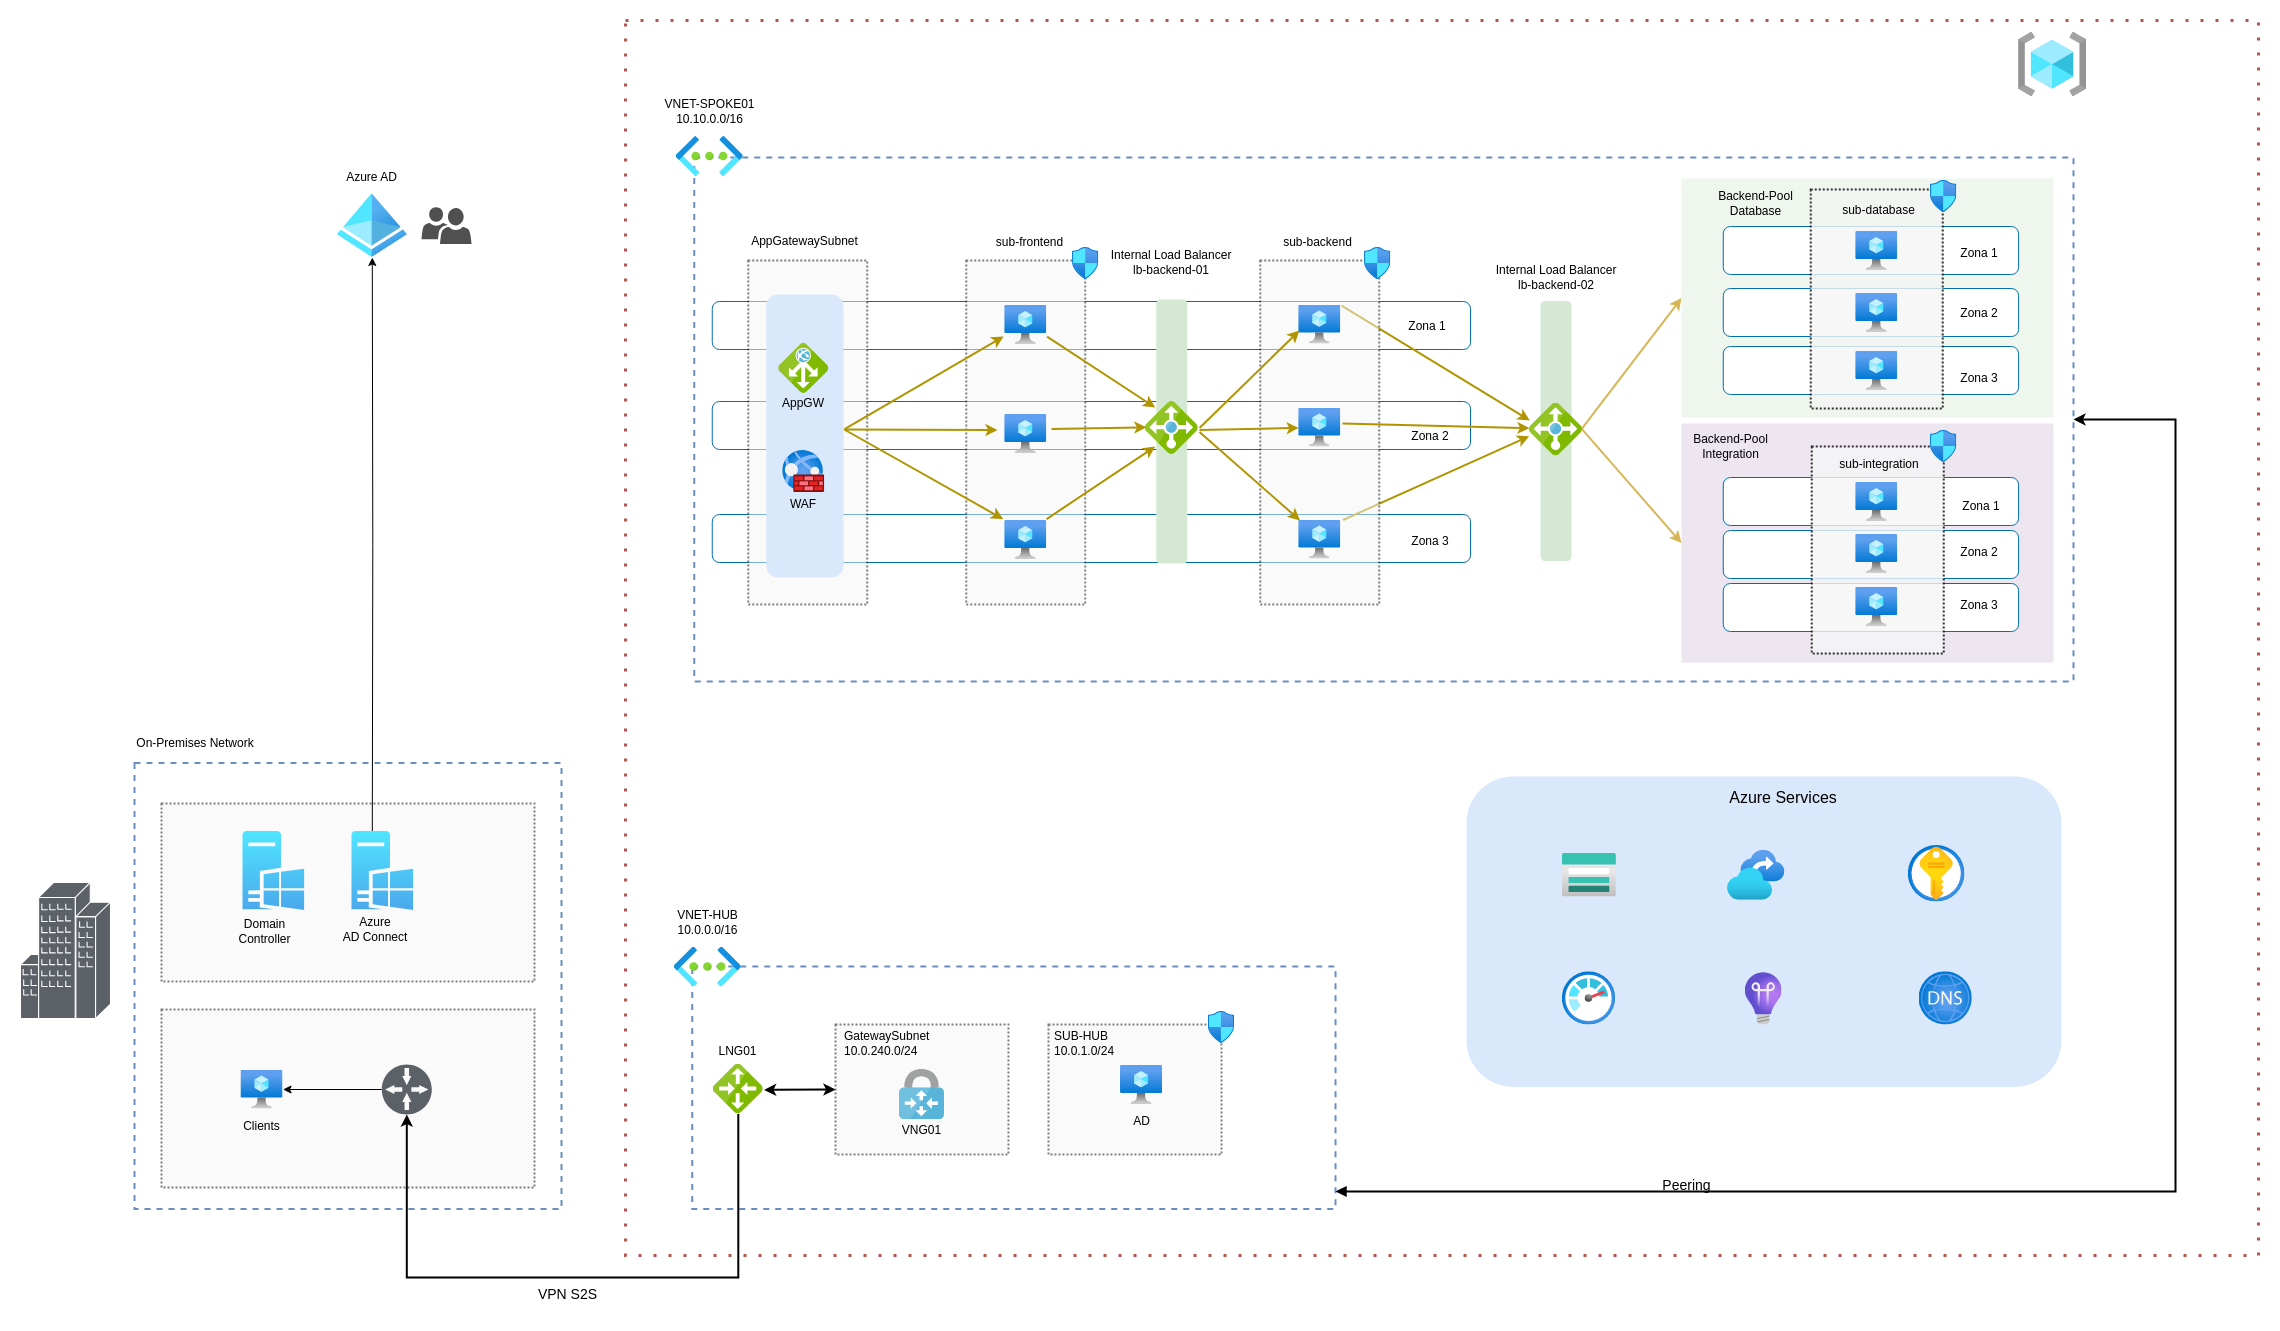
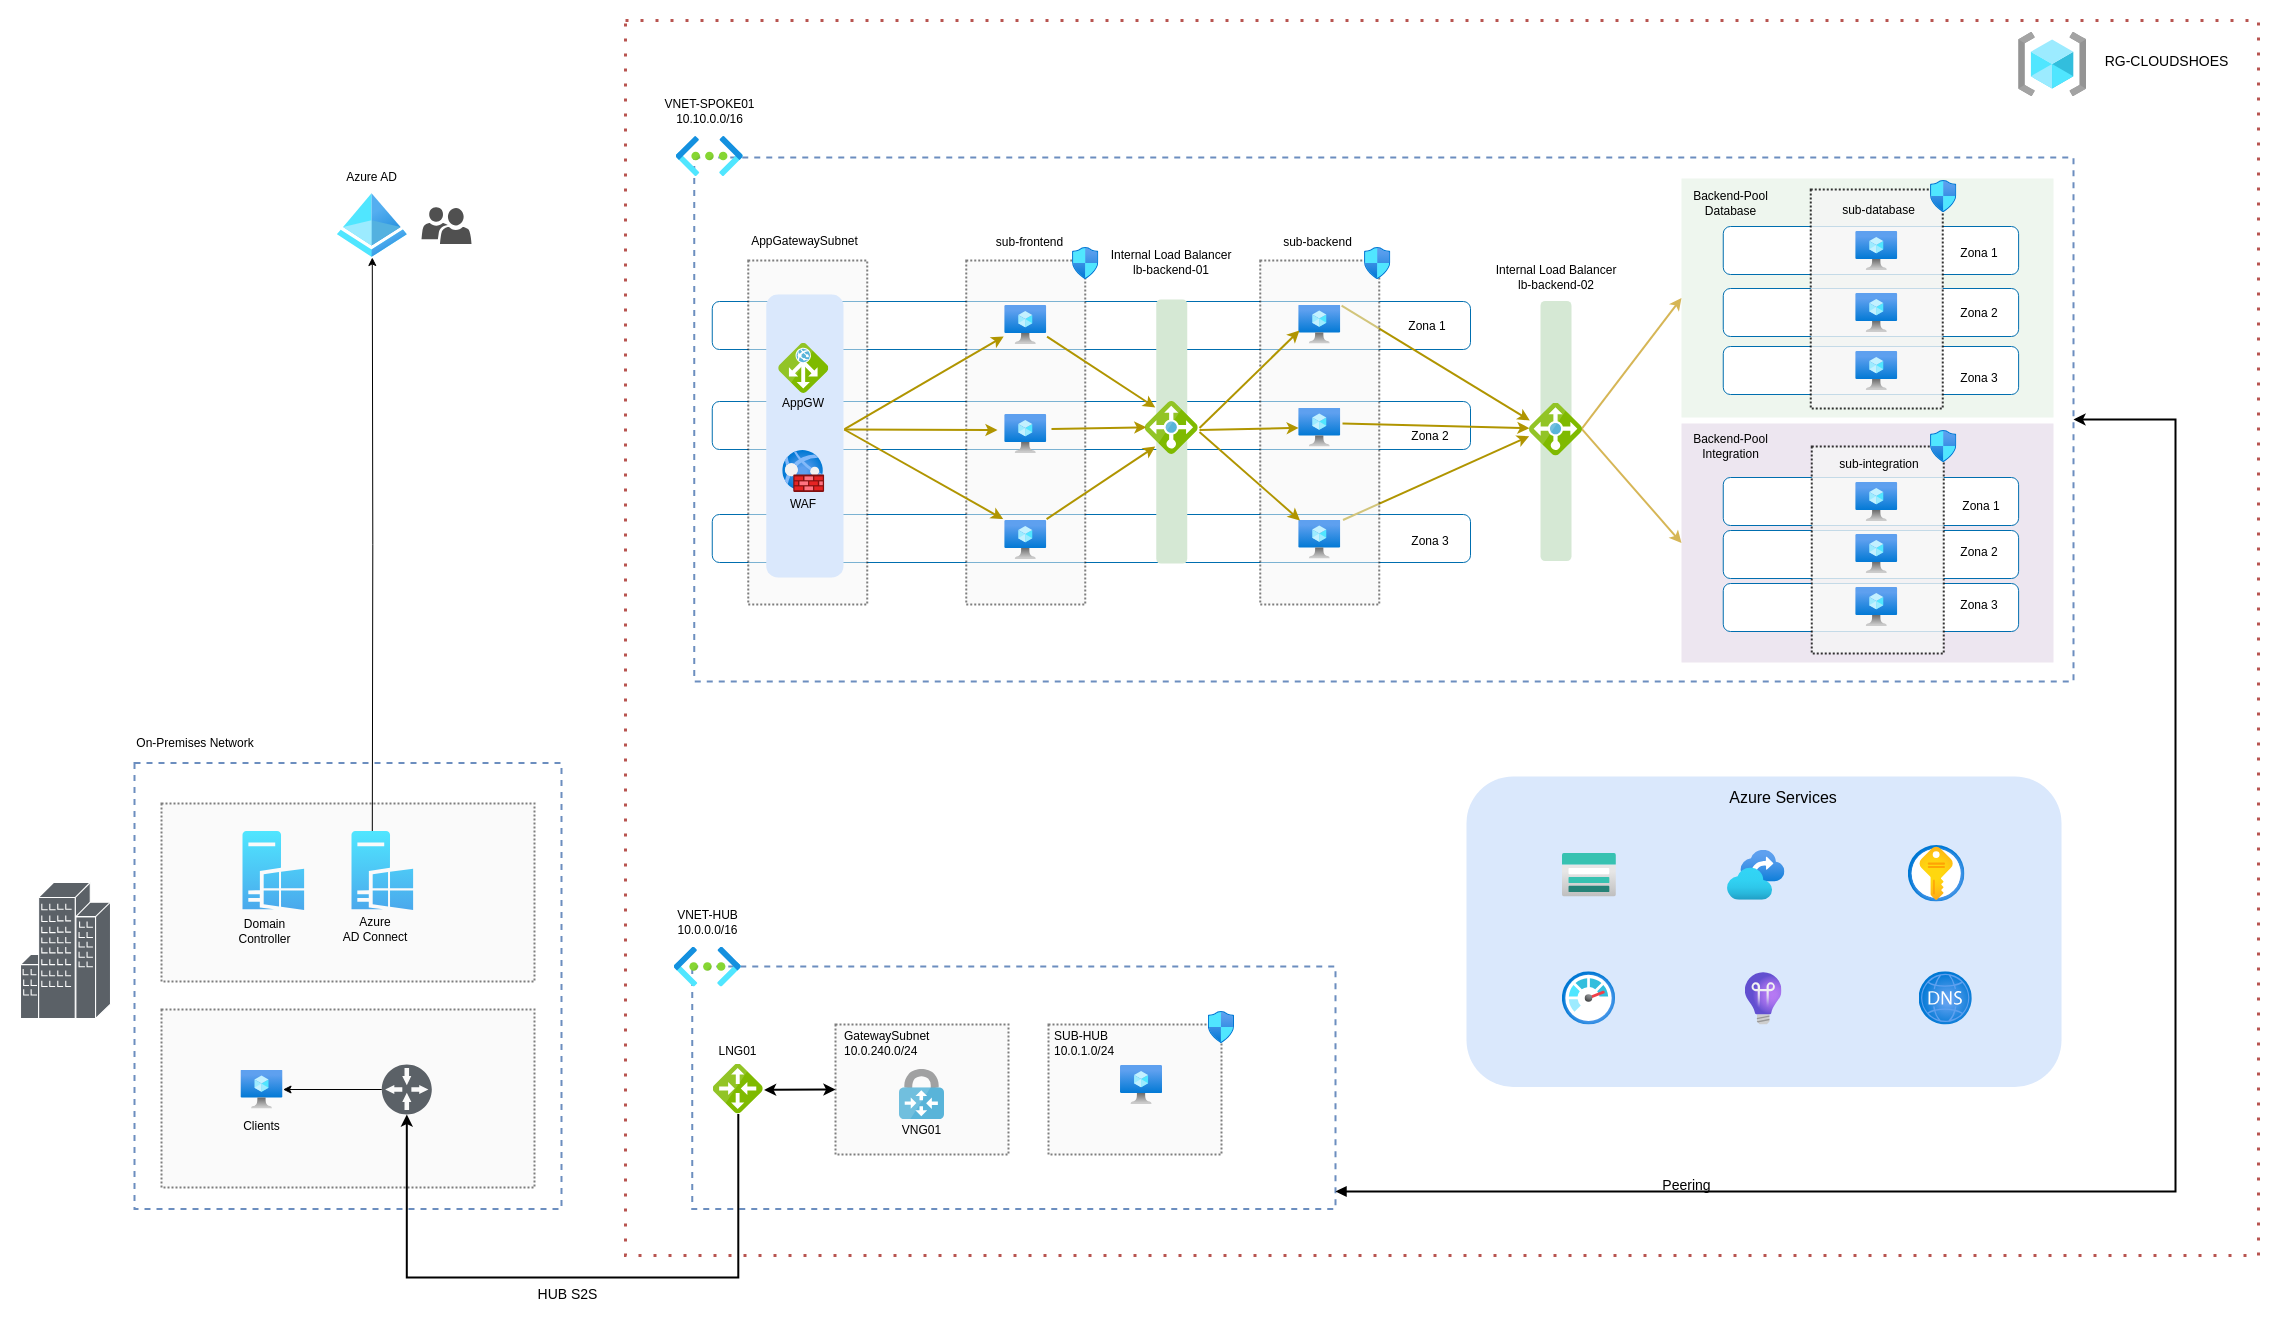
none -> (2167, 62)
(1756, 204) -> (1731, 204)
(1142, 1122) -> none
(568, 1295) -> (568, 1295)
